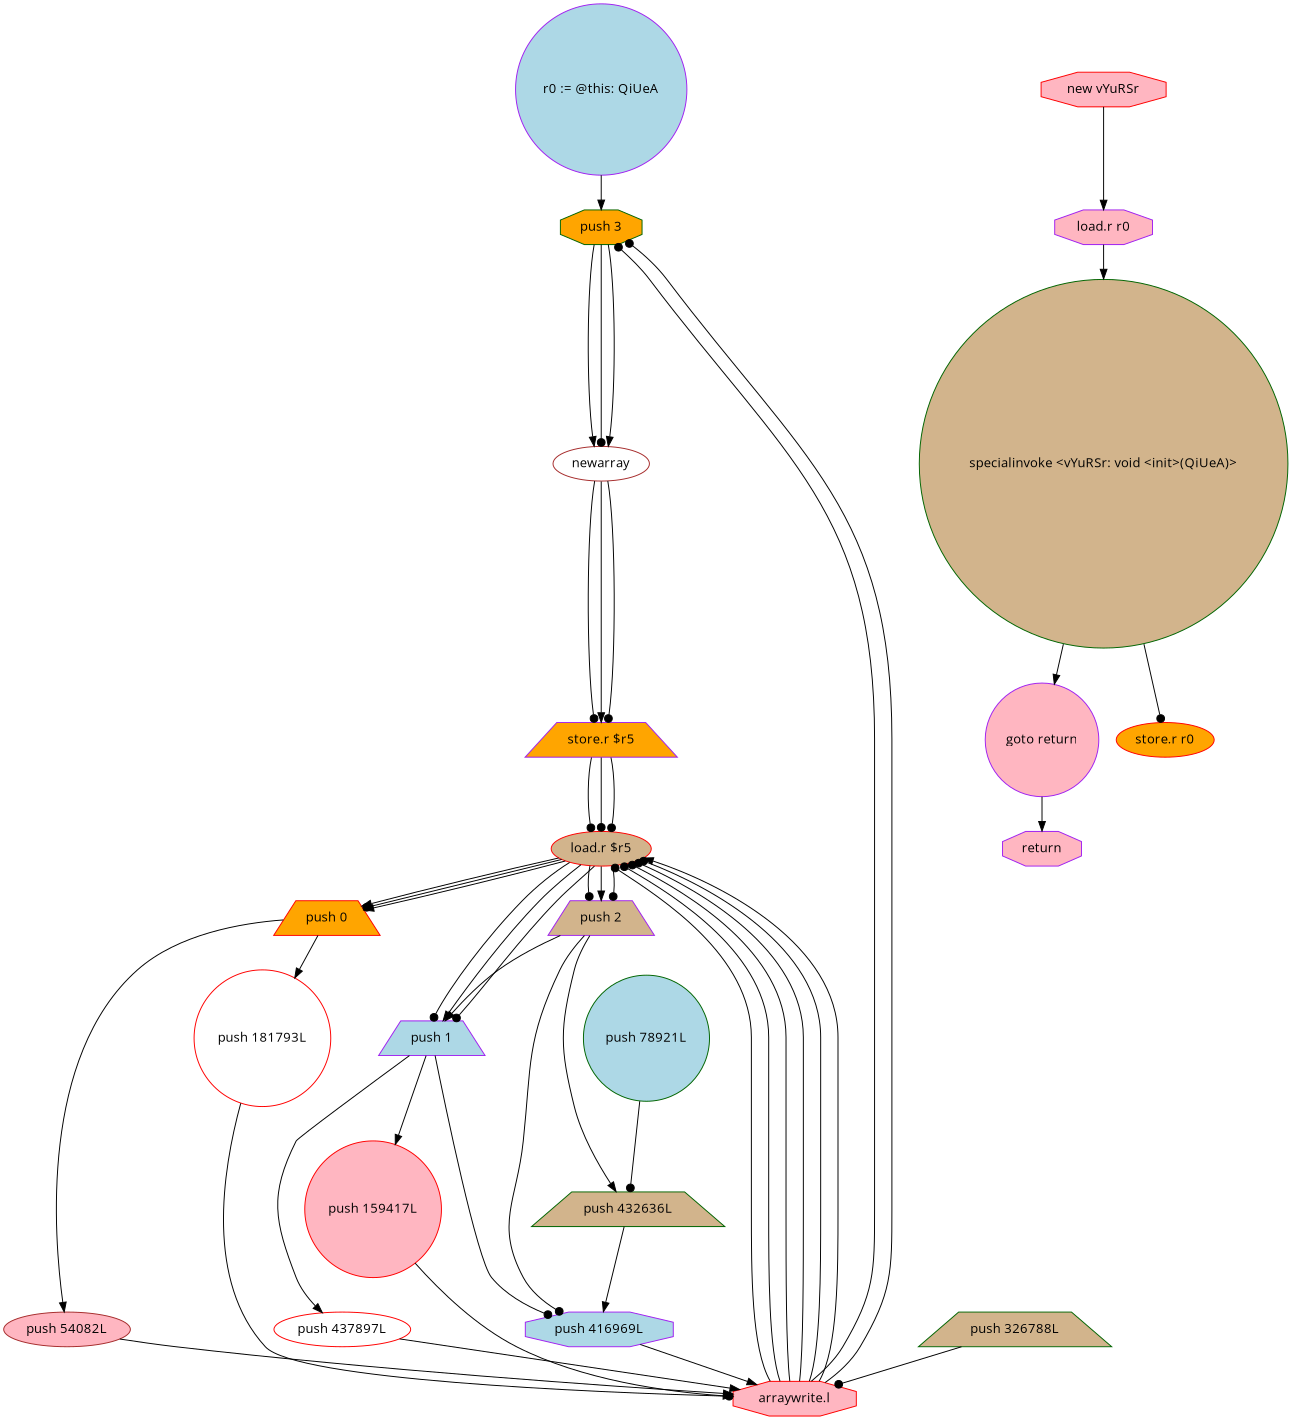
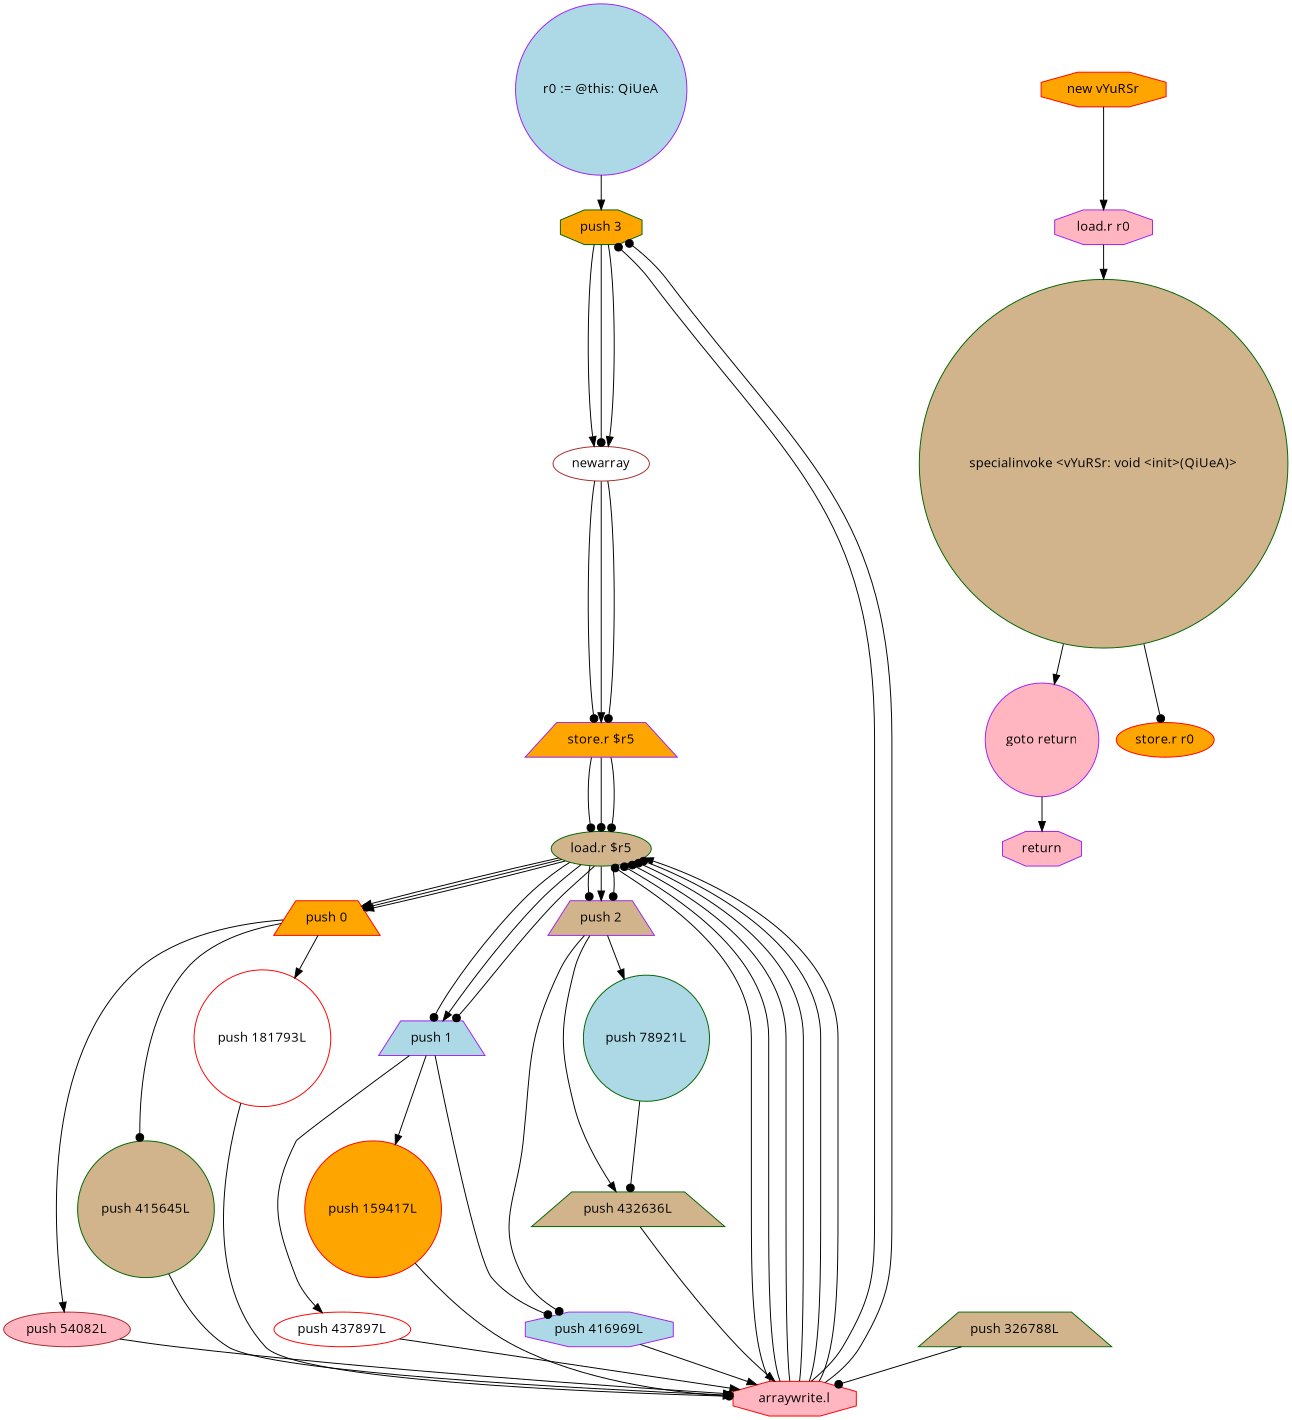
(1104, 90) -> (1104, 90)
(601, 849) -> (601, 849)
(513, 960) -> (614, 953)
none -> (146, 1209)
(373, 1209) -> (373, 1209)
(615, 1264) -> (700, 1304)
